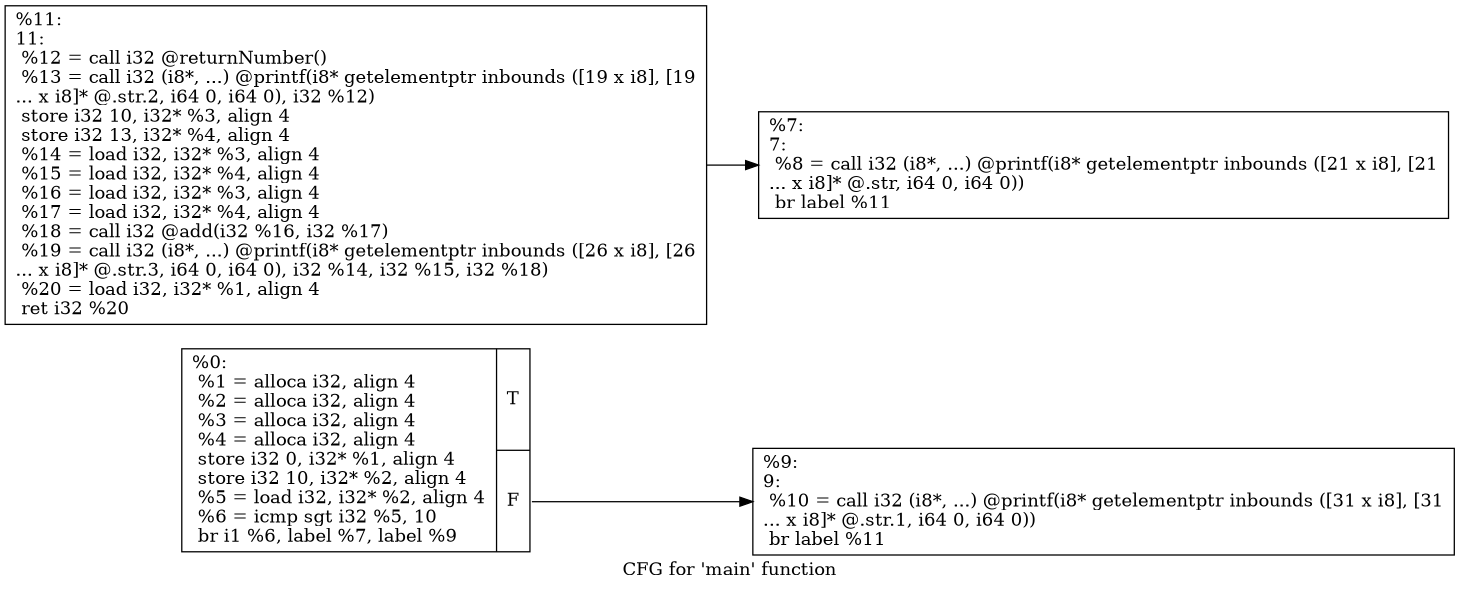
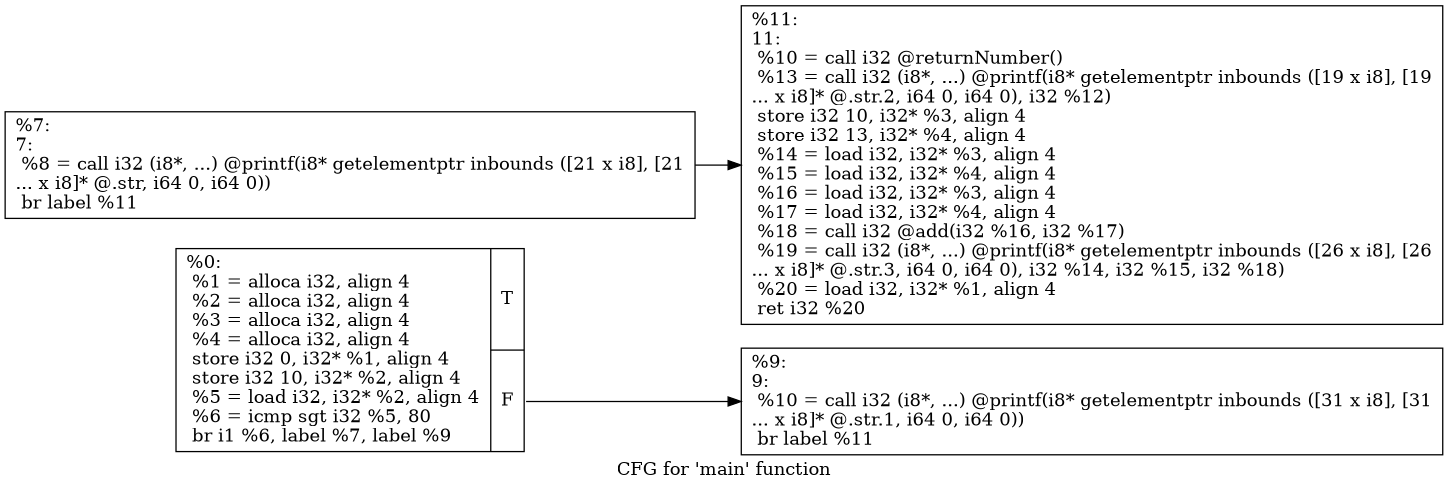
(172, 58) -> (908, 58)
(726, 165) -> (712, 165)
(315, 517) -> (309, 417)
